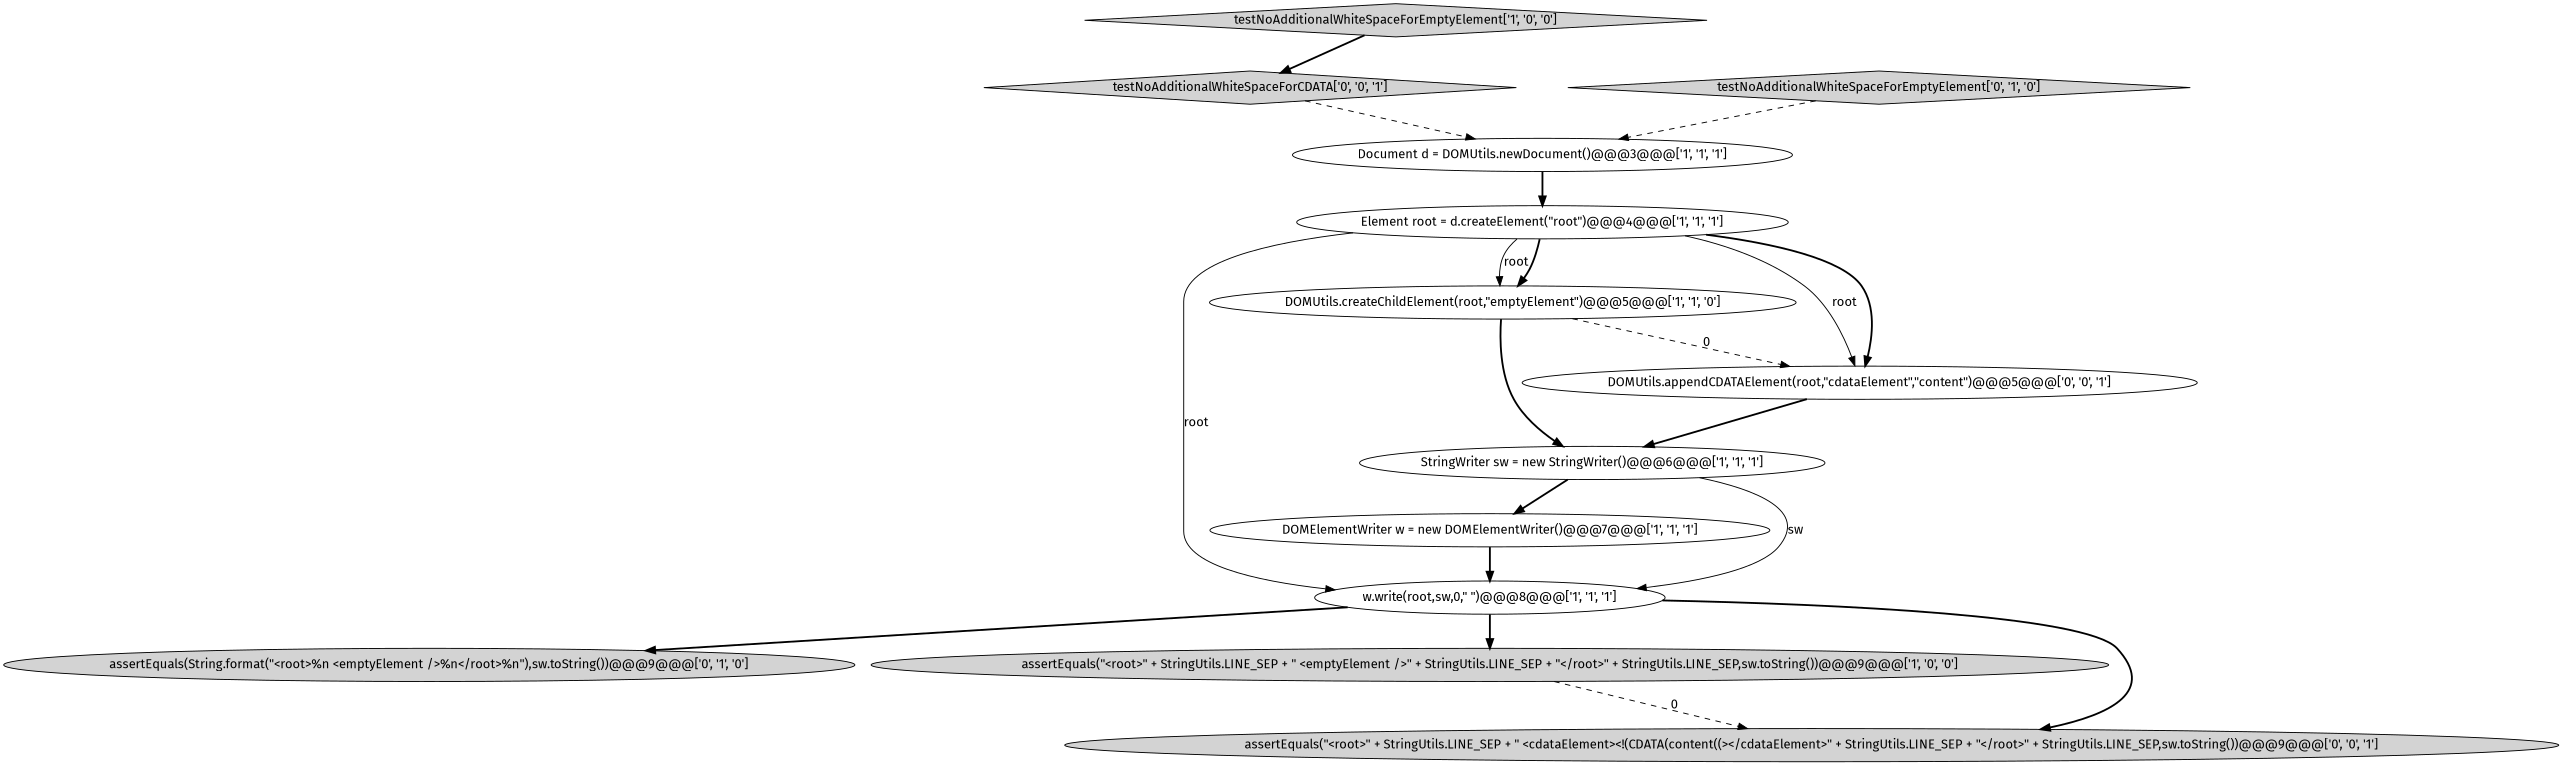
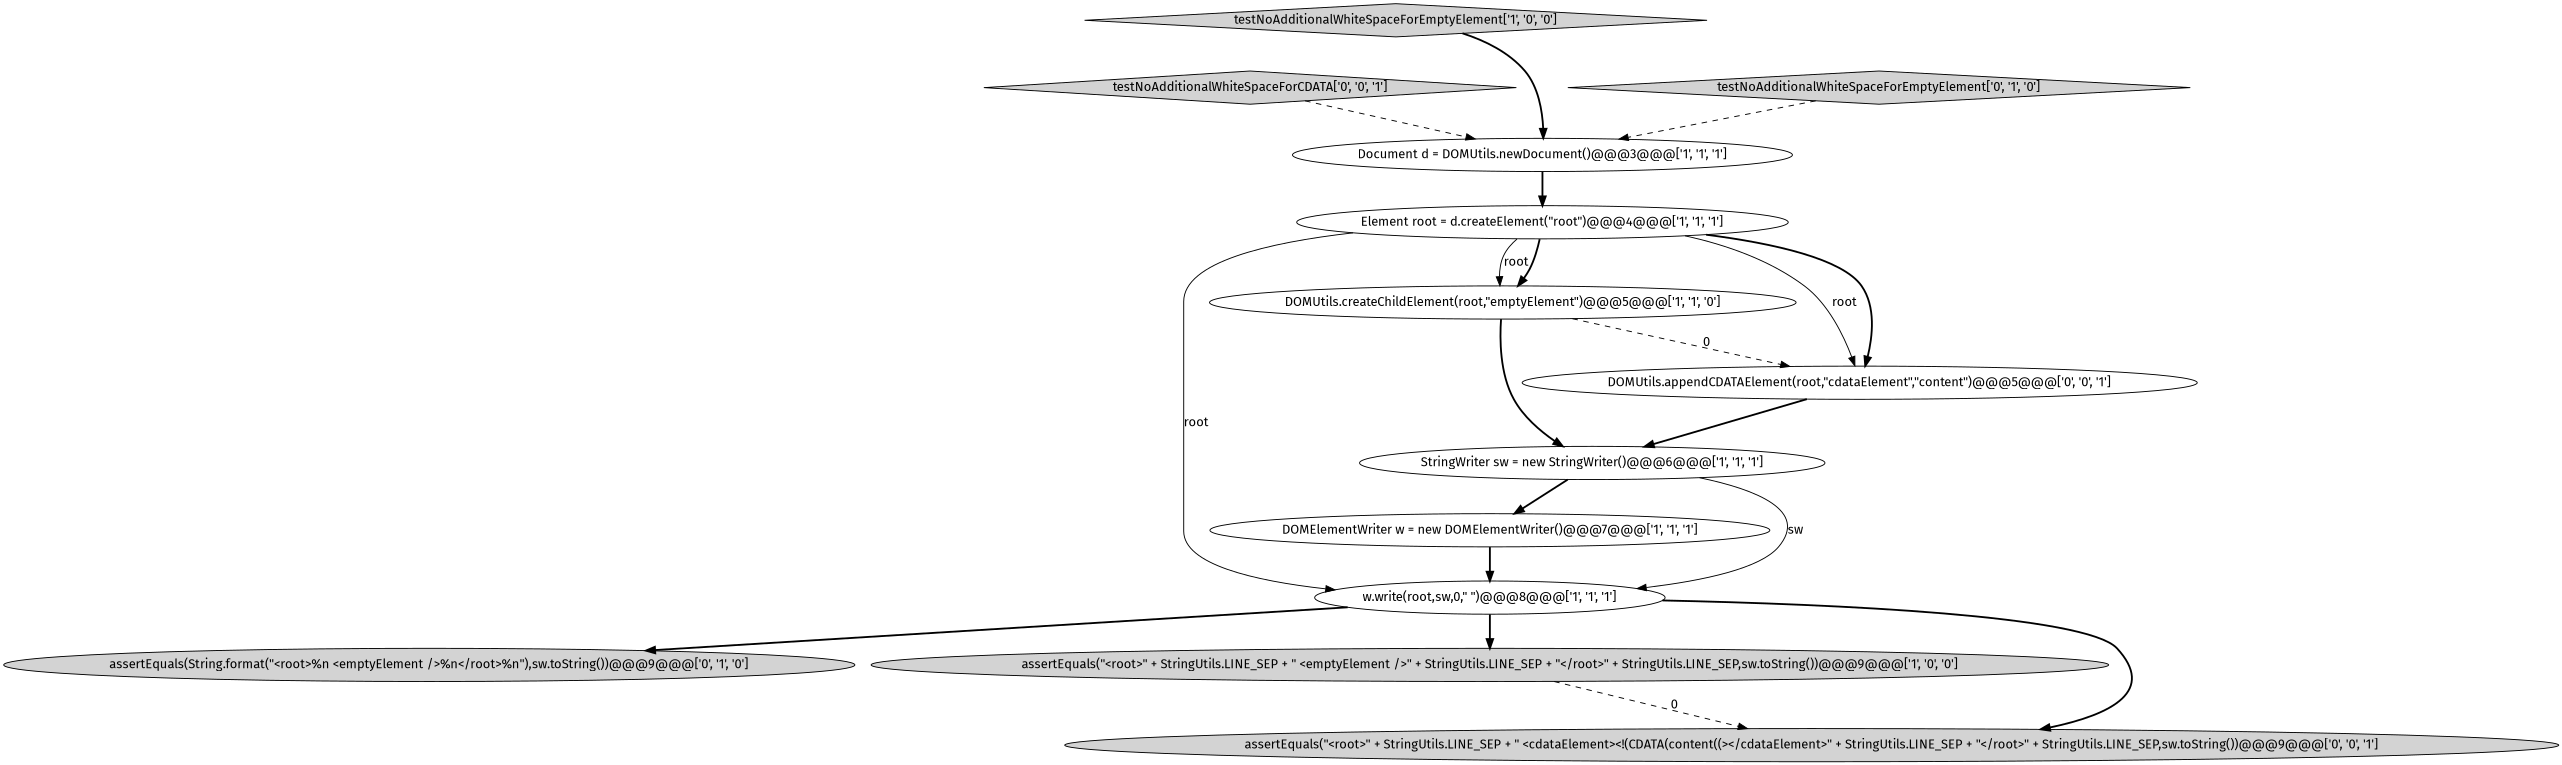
(1327, 52) -> (1521, 67)
